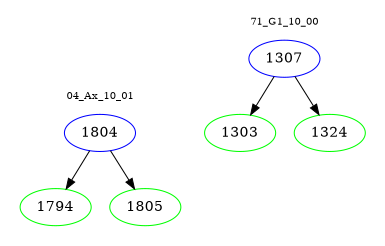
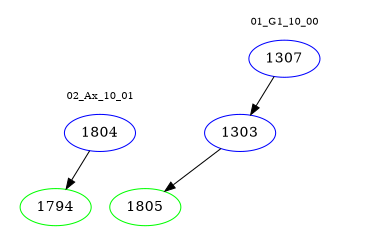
(285, 22) -> (285, 22)
(100, 96) -> (100, 96)
(240, 133) -> (240, 133)
(330, 133) -> none
(120, 165) -> (197, 167)
